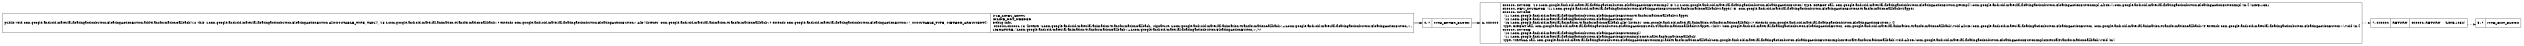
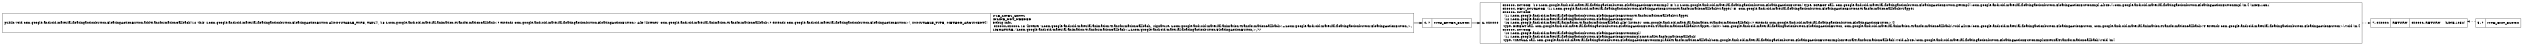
(2470, 24) -> (2473, 22)
